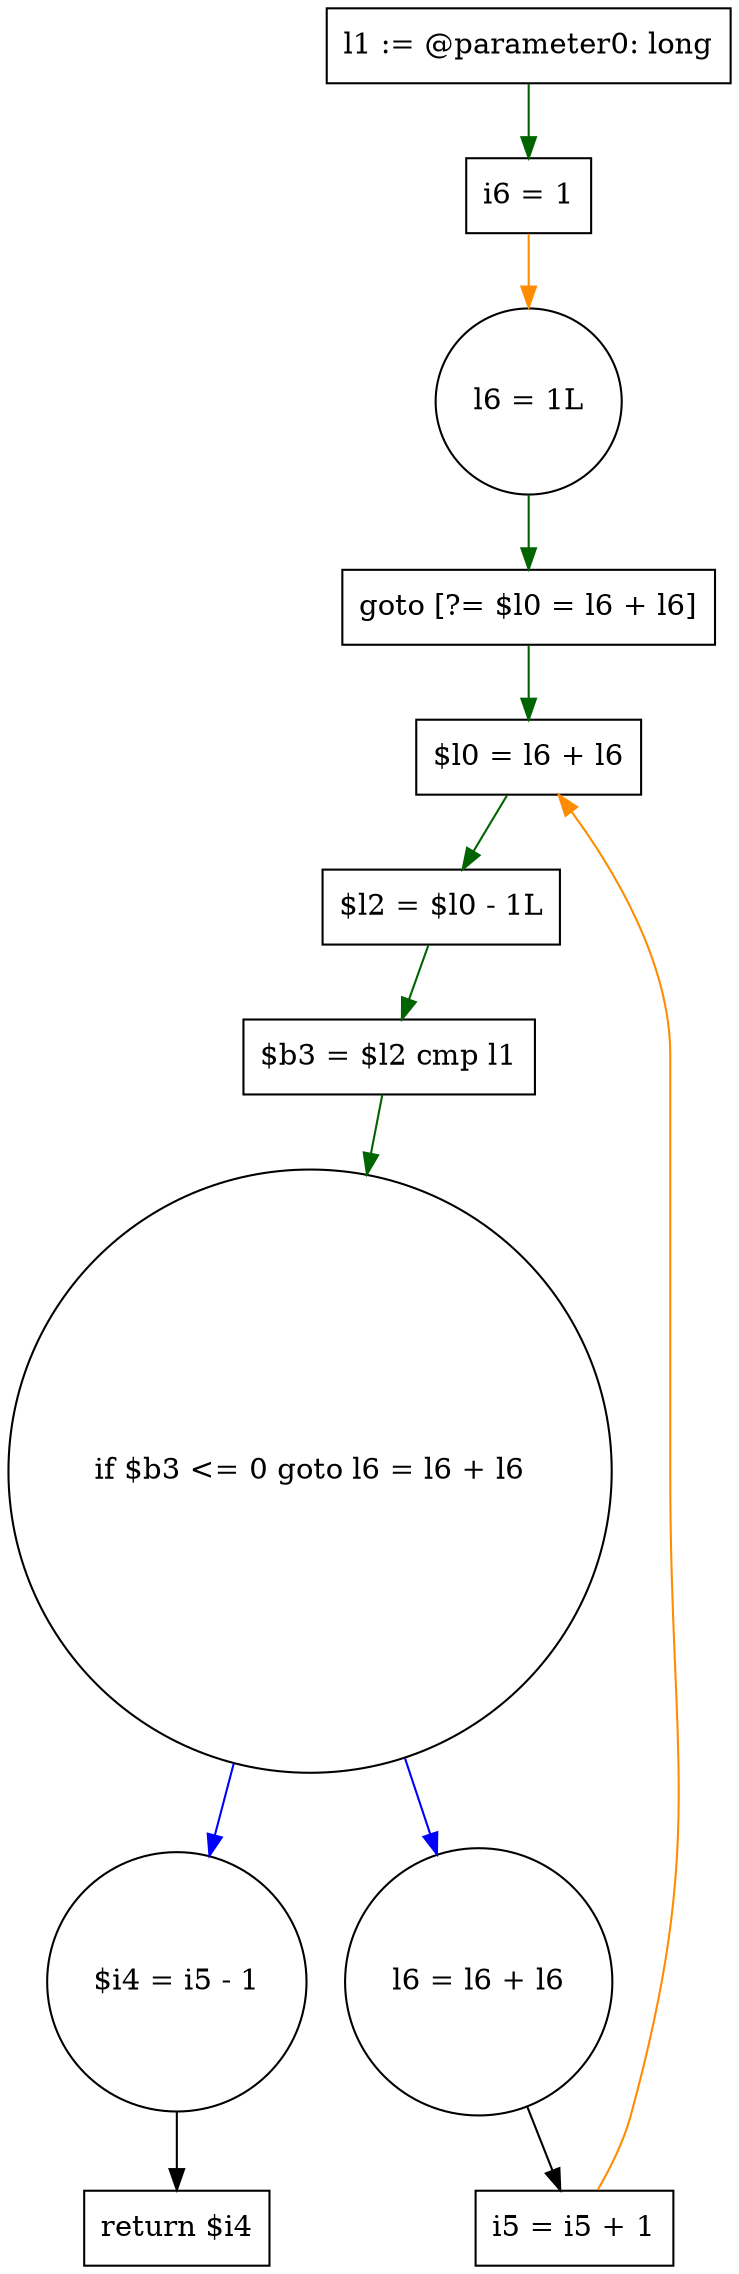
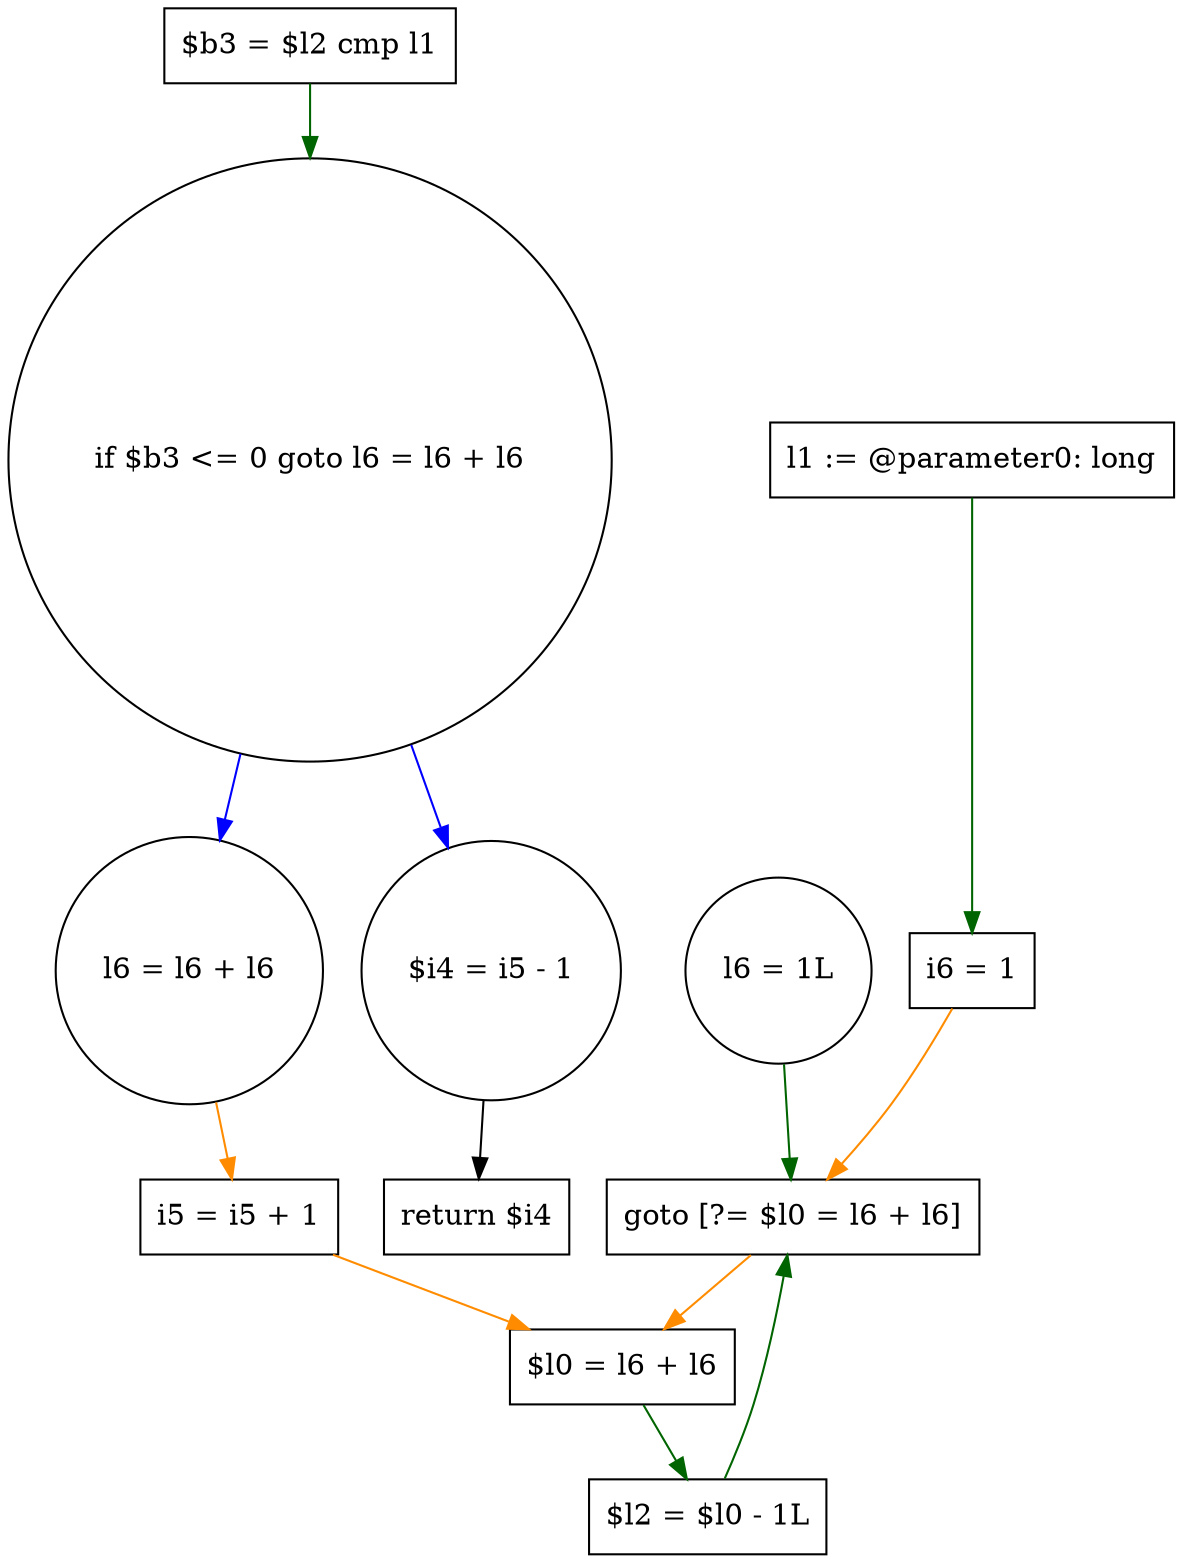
(529, 260) -> (902, 1089)
(529, 672) -> (716, 1285)
(419, 973) -> (761, 1379)
(540, 2139) -> (222, 1130)
